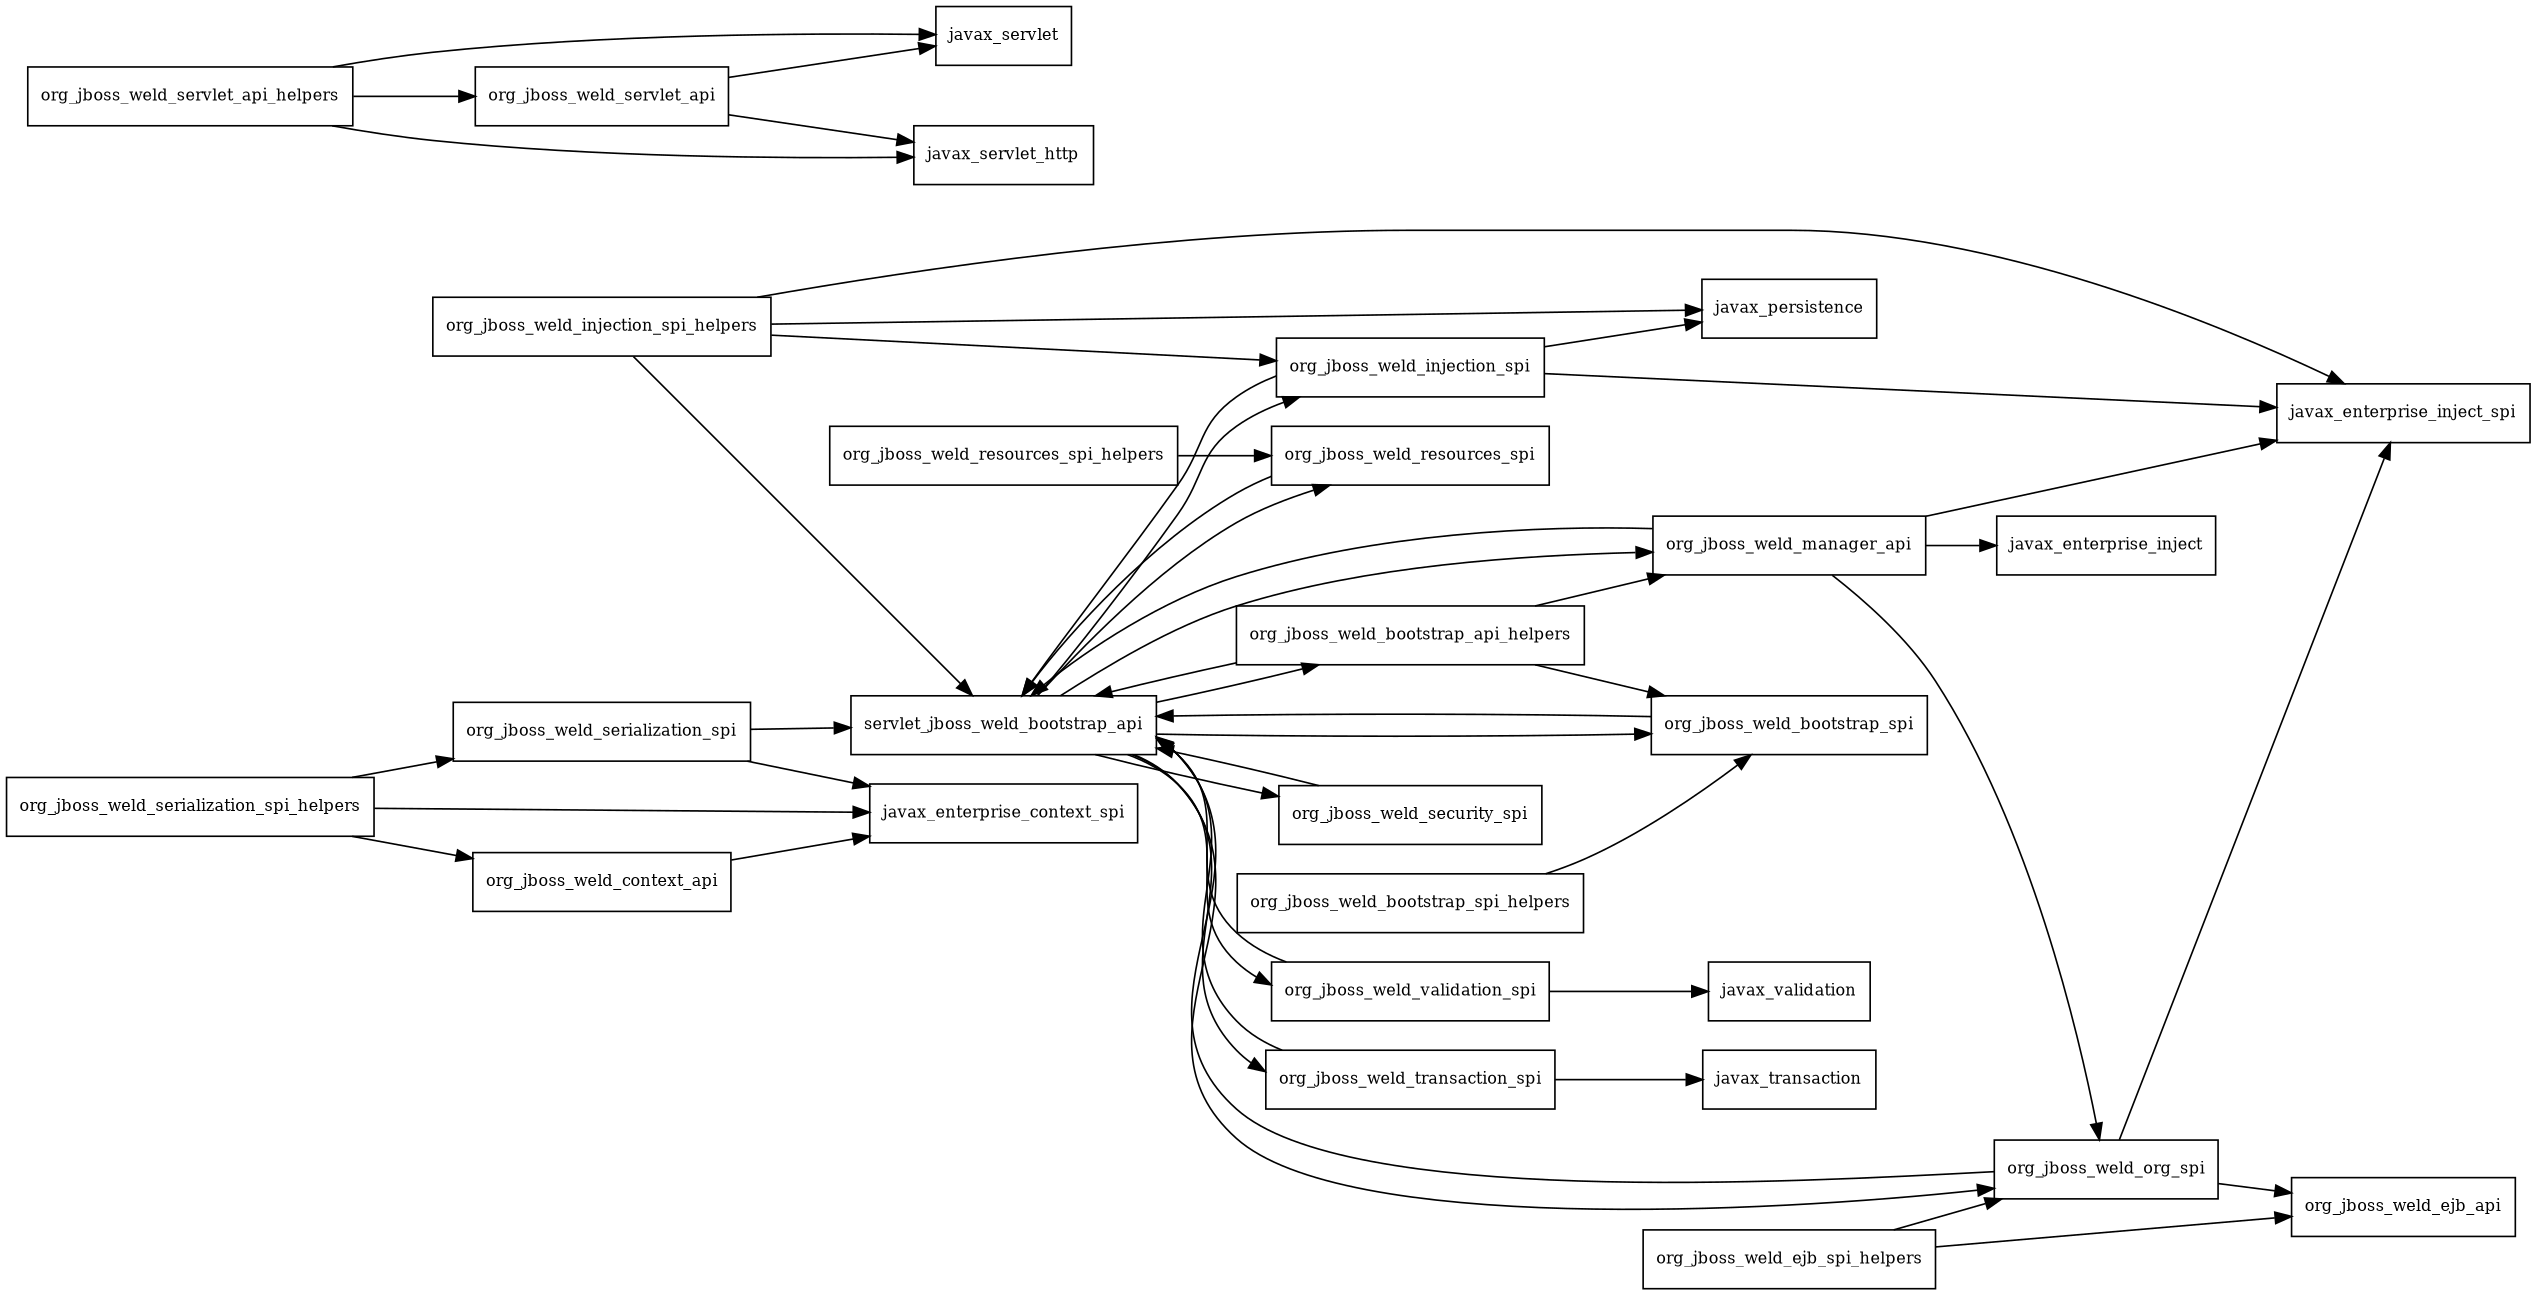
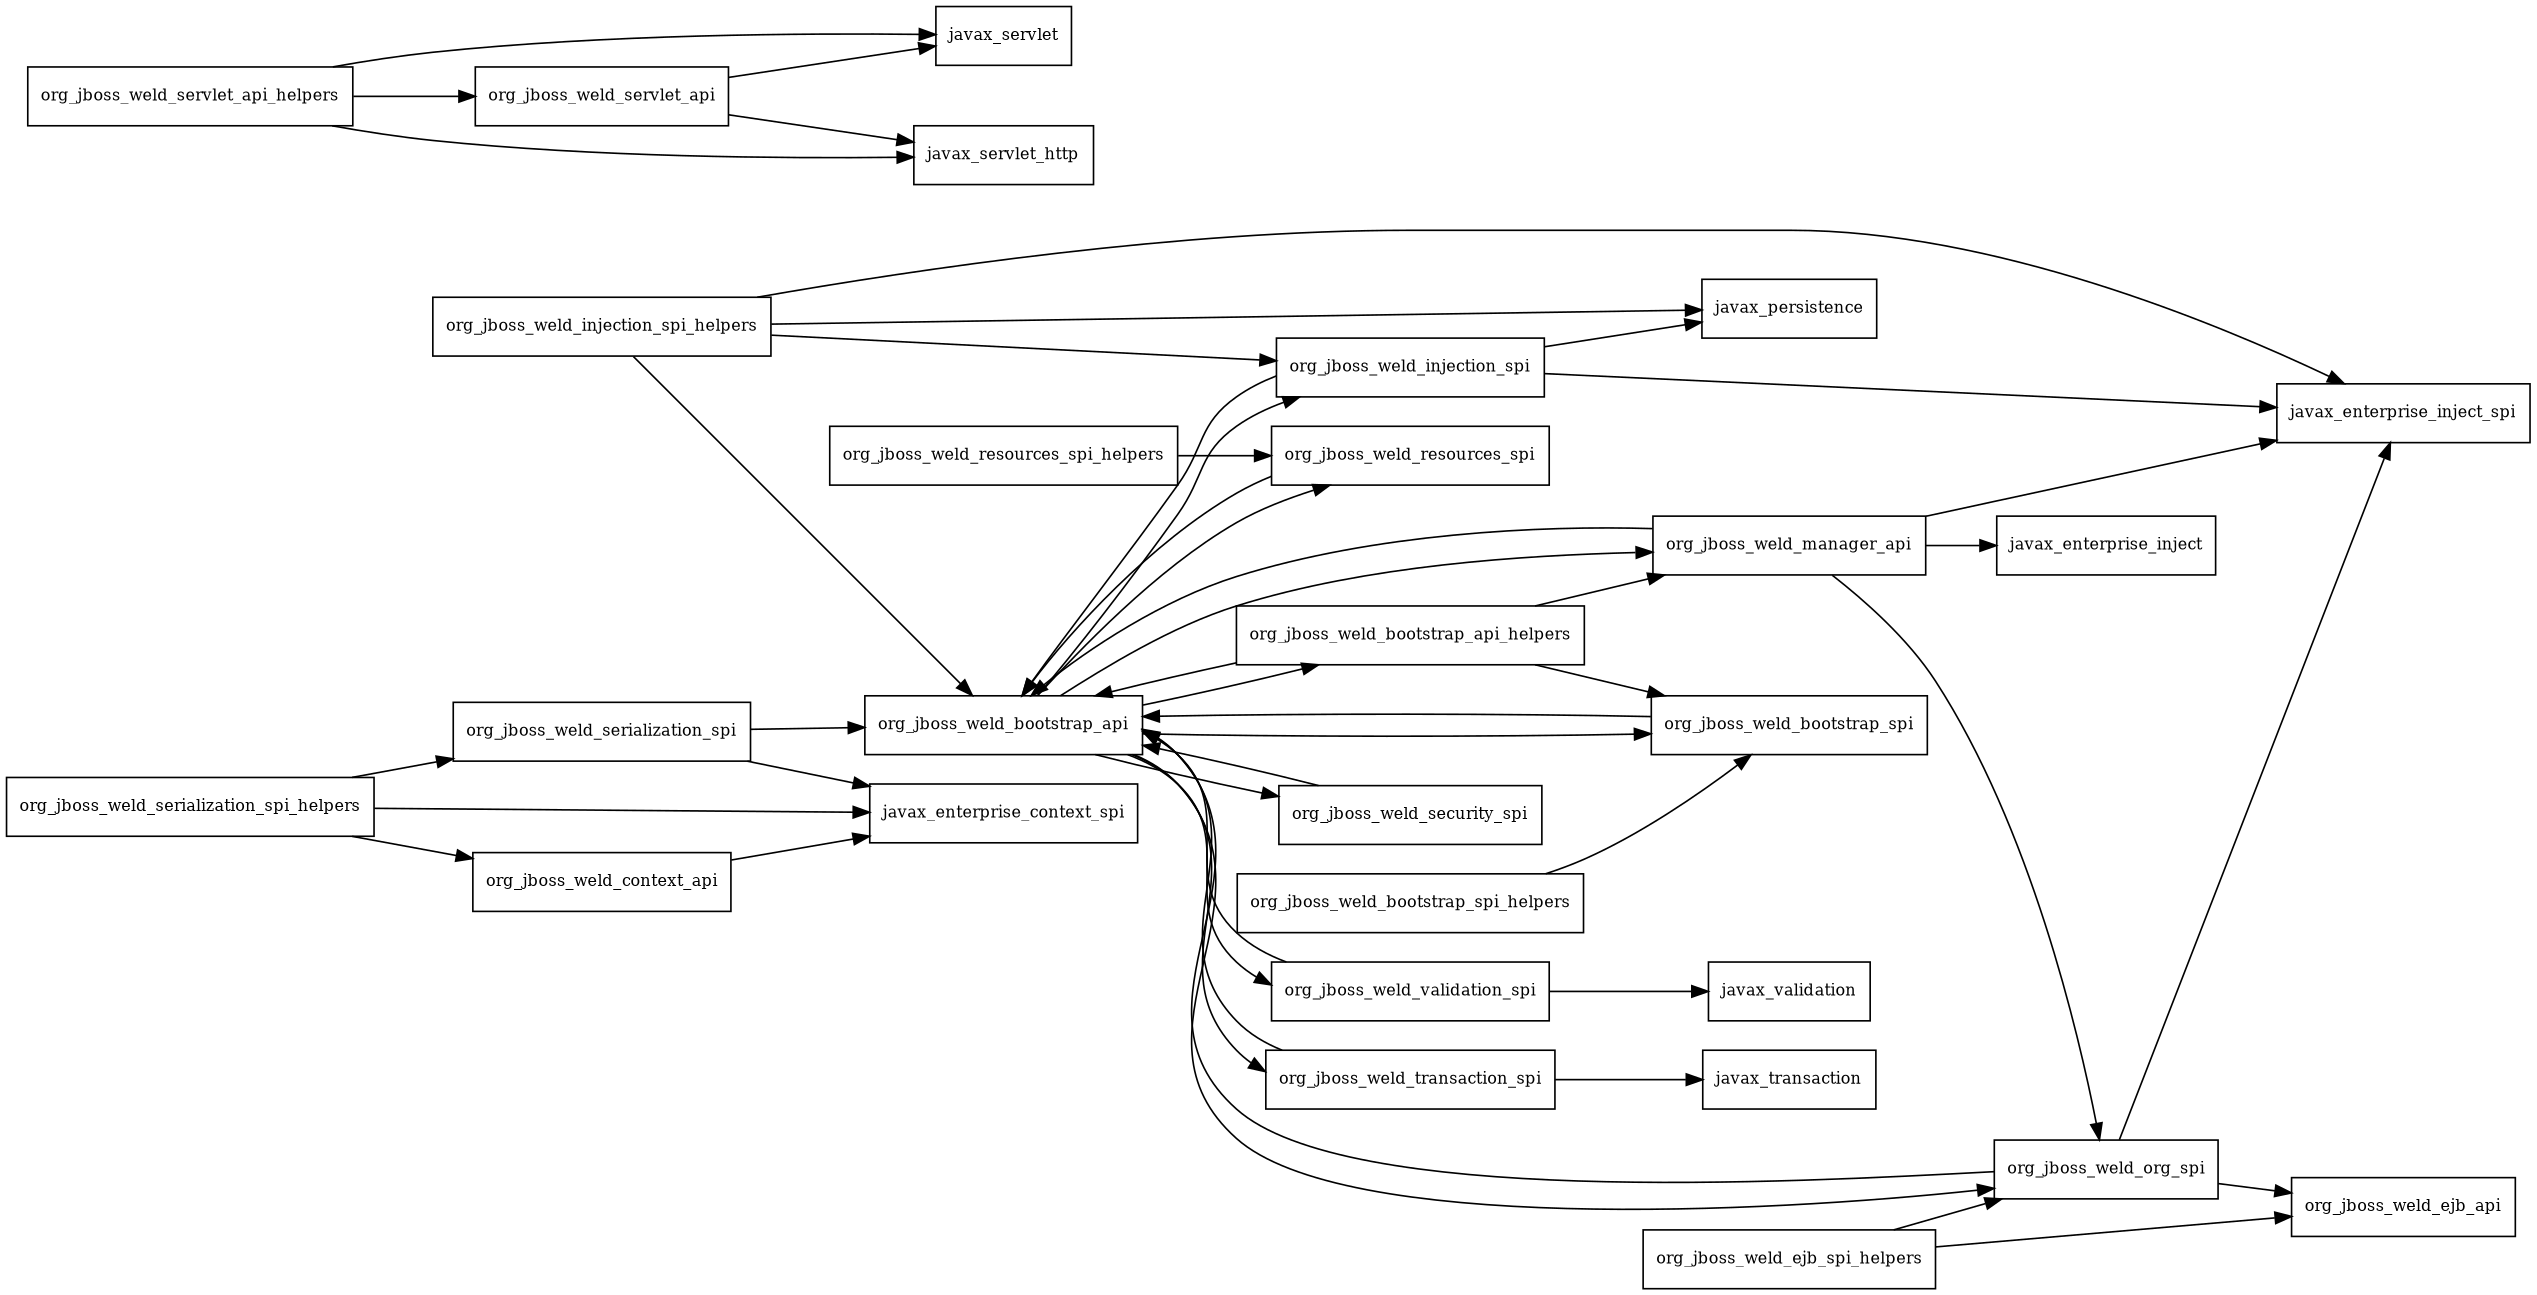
(1004, 725) -> (1004, 725)
